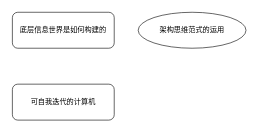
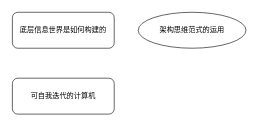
(63, 102) -> (63, 96)
